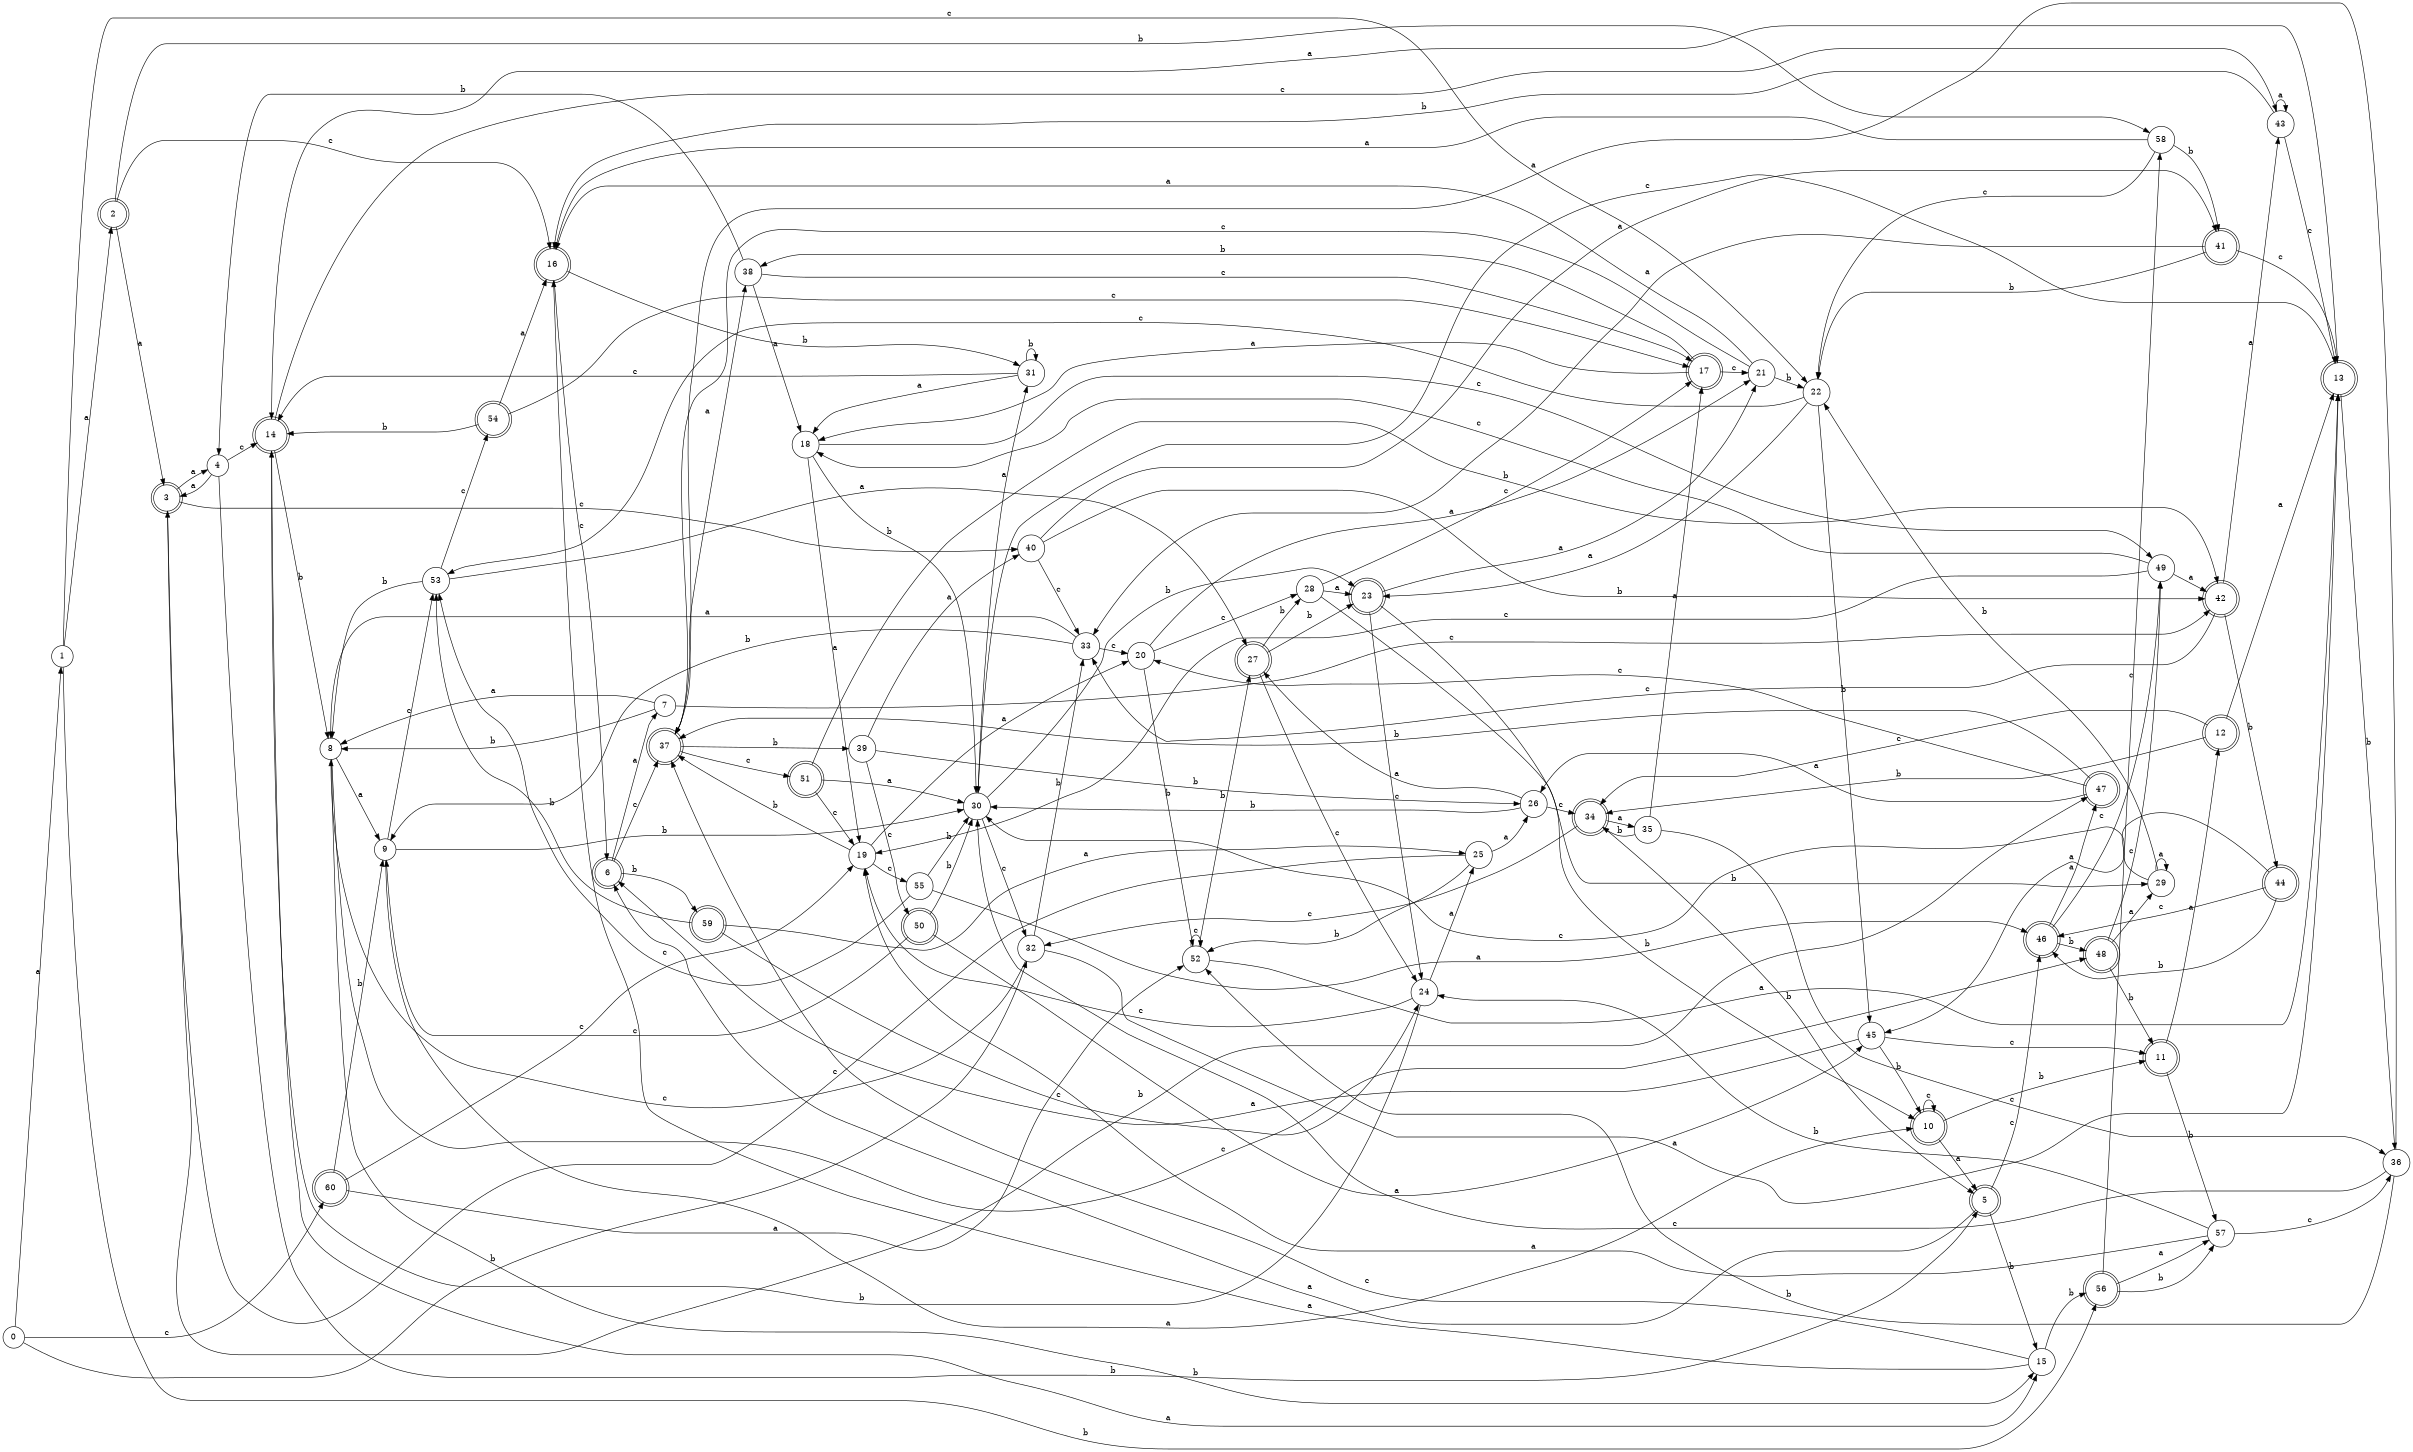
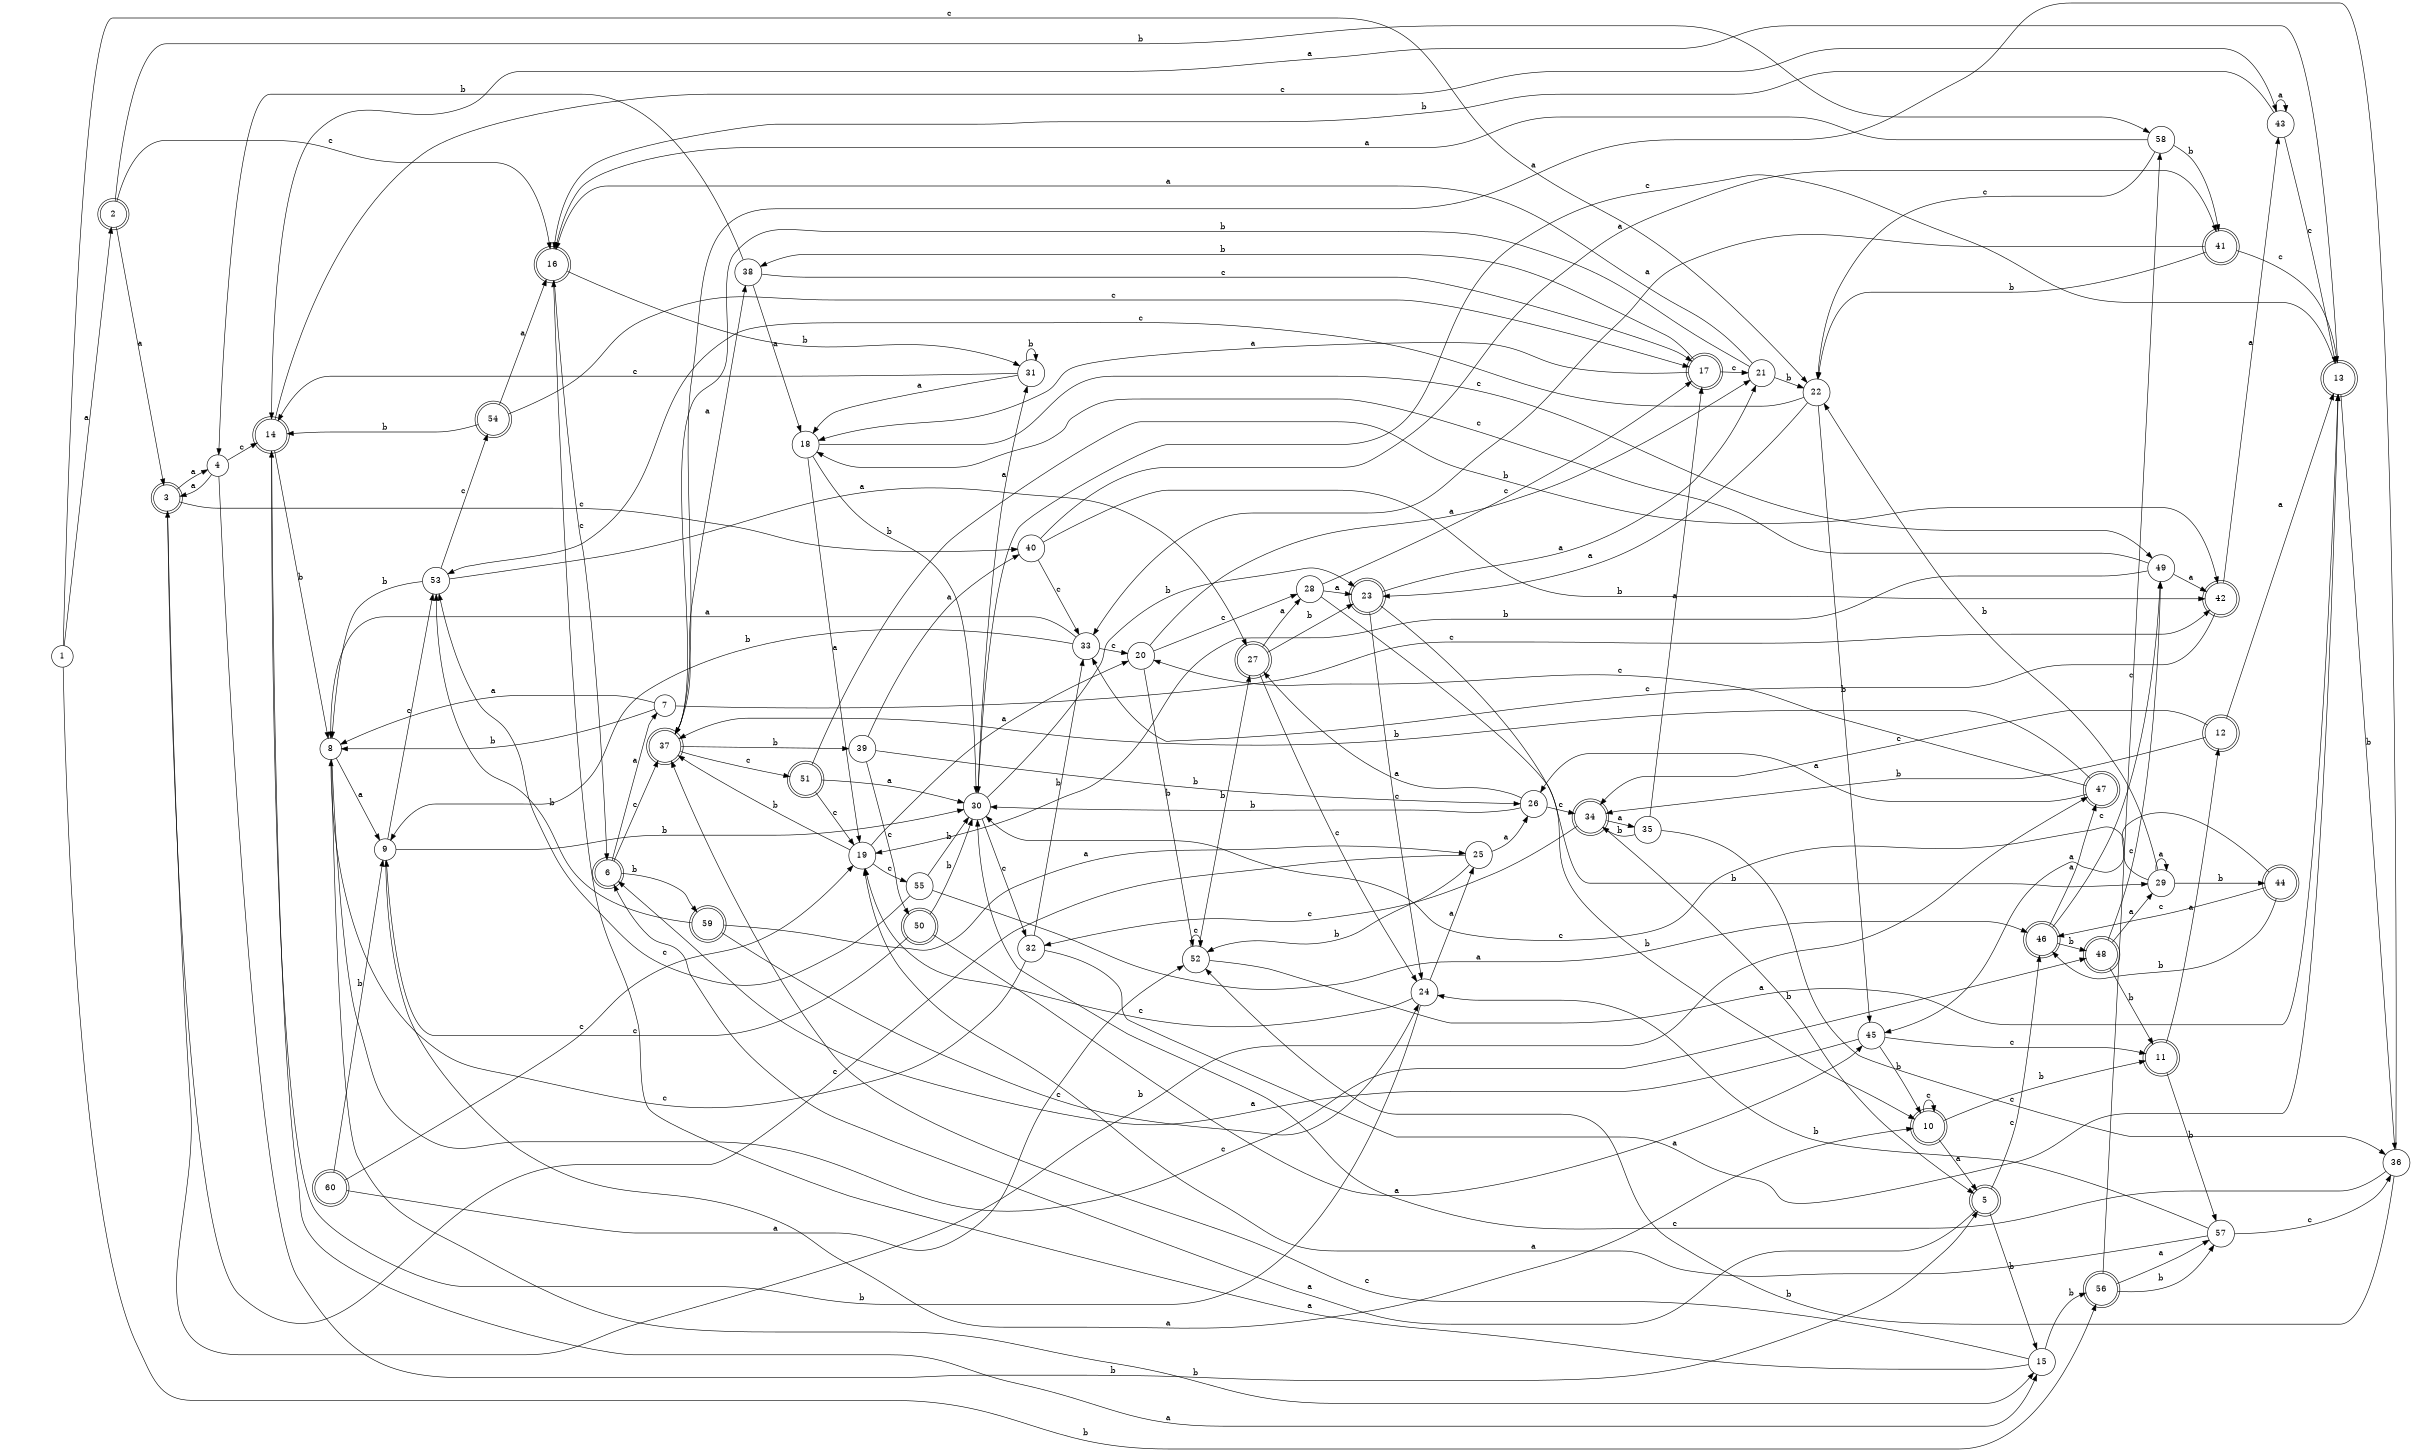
(1223, 227) -> (1223, 227)
(1283, 611) -> (1283, 611)
(1506, 615) -> (1506, 615)
(2250, 738) -> (2217, 883)
(14, 1337) -> none
